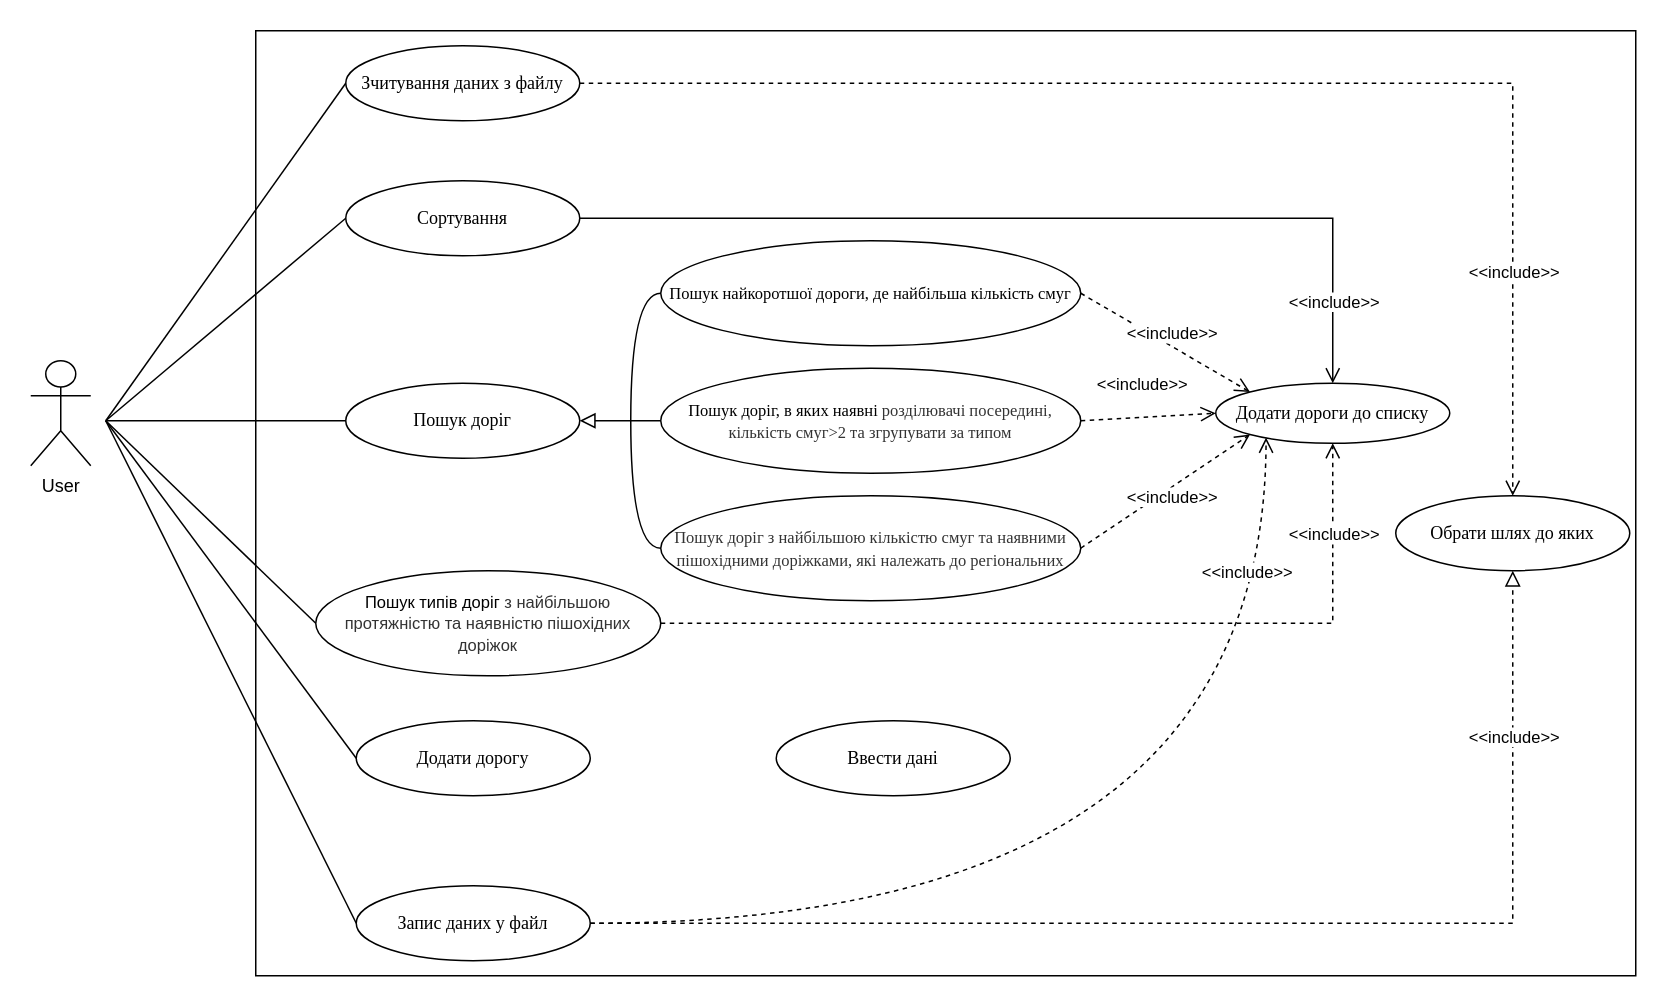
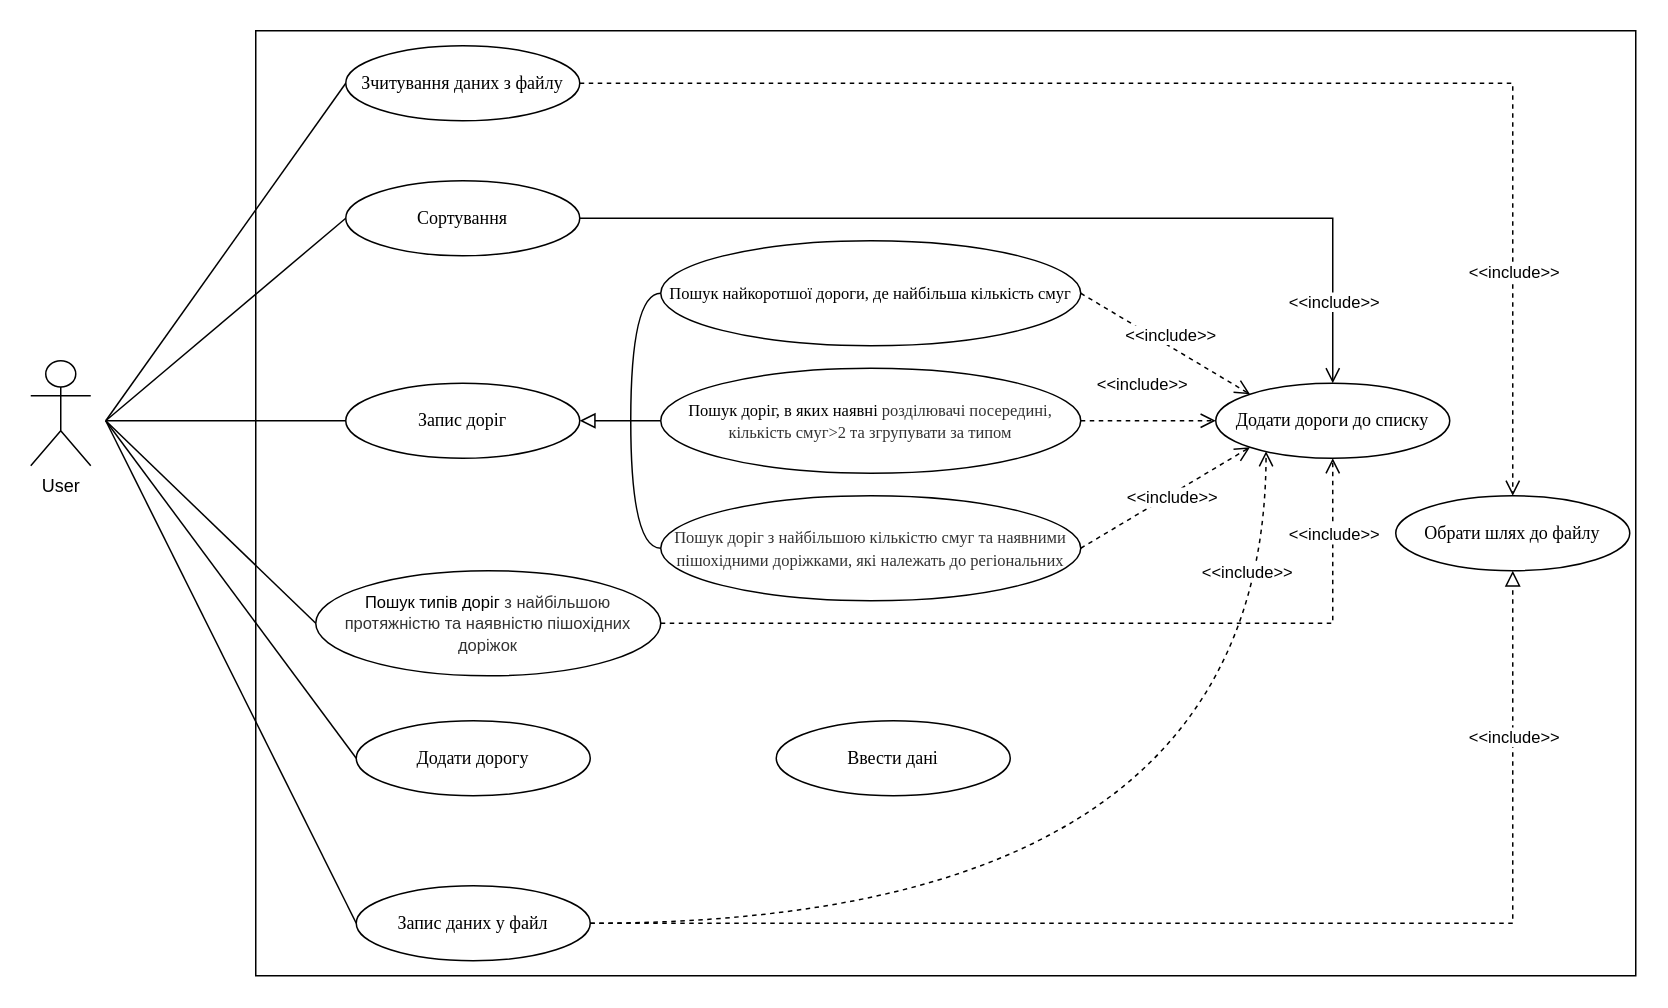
(1333, 413) -> (1333, 421)
(463, 421) -> (463, 421)
(1513, 533) -> (1513, 533)
